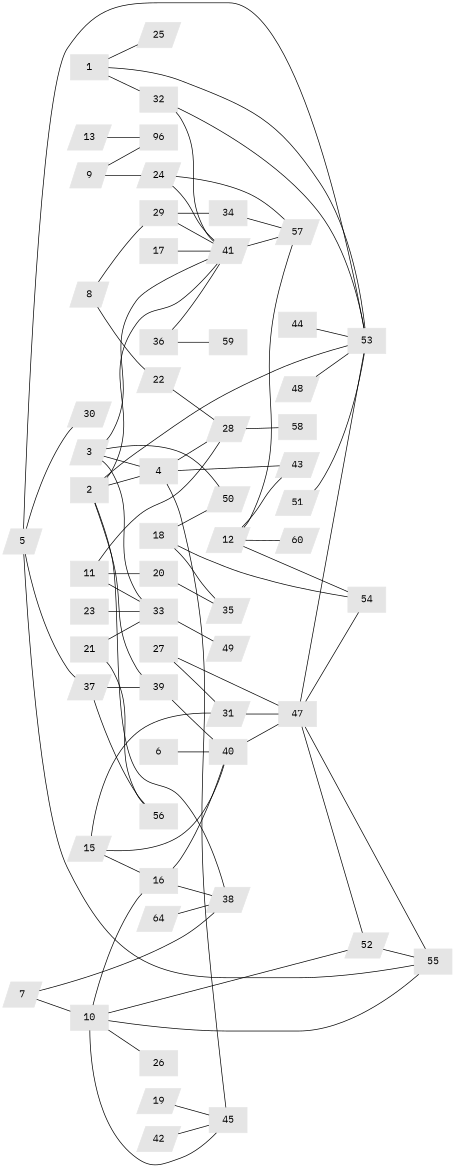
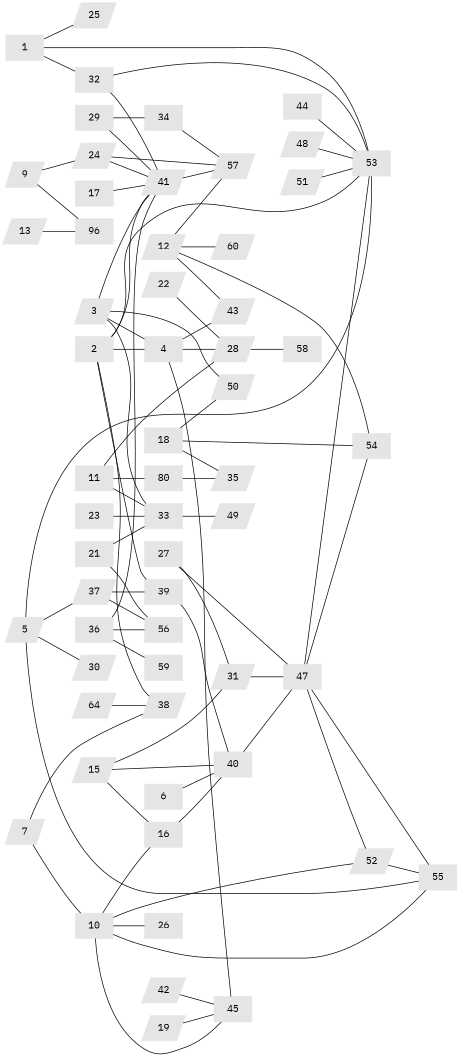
(89, 295) -> none
(159, 574) -> (164, 478)
none -> (129, 630)
(195, 891) -> none
